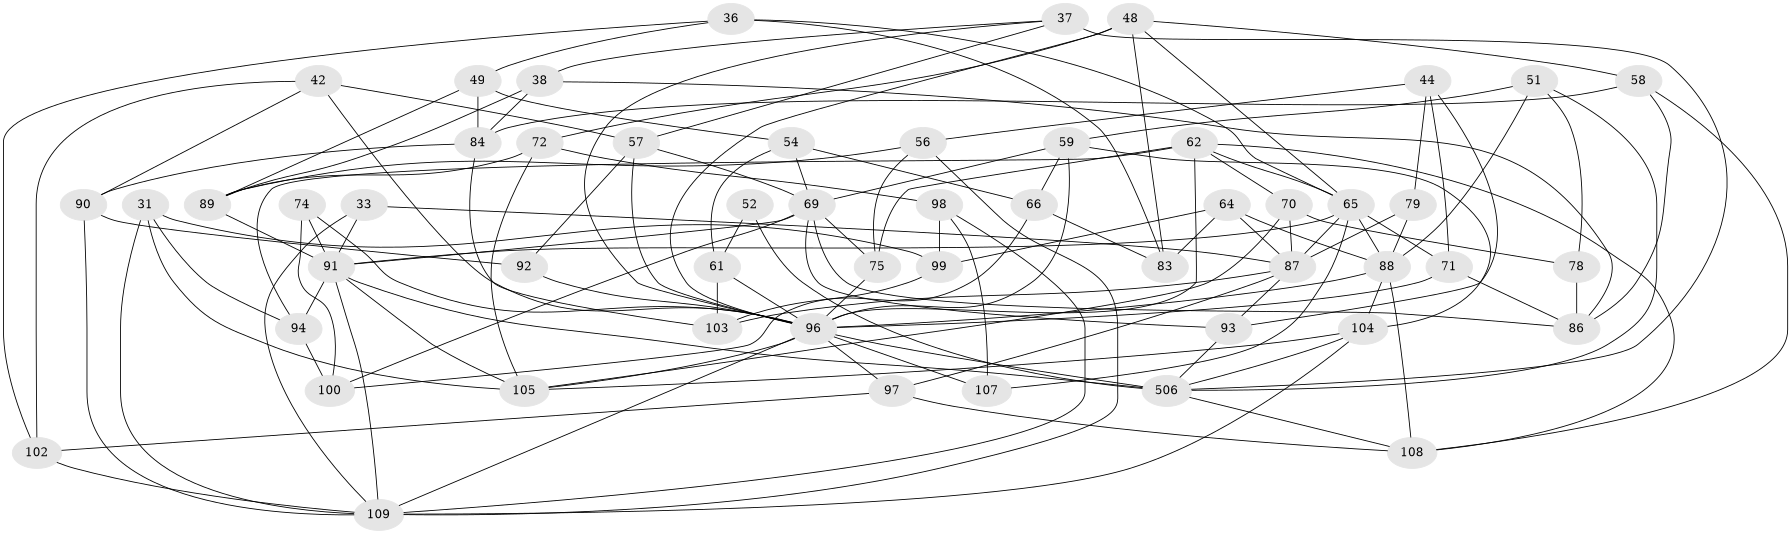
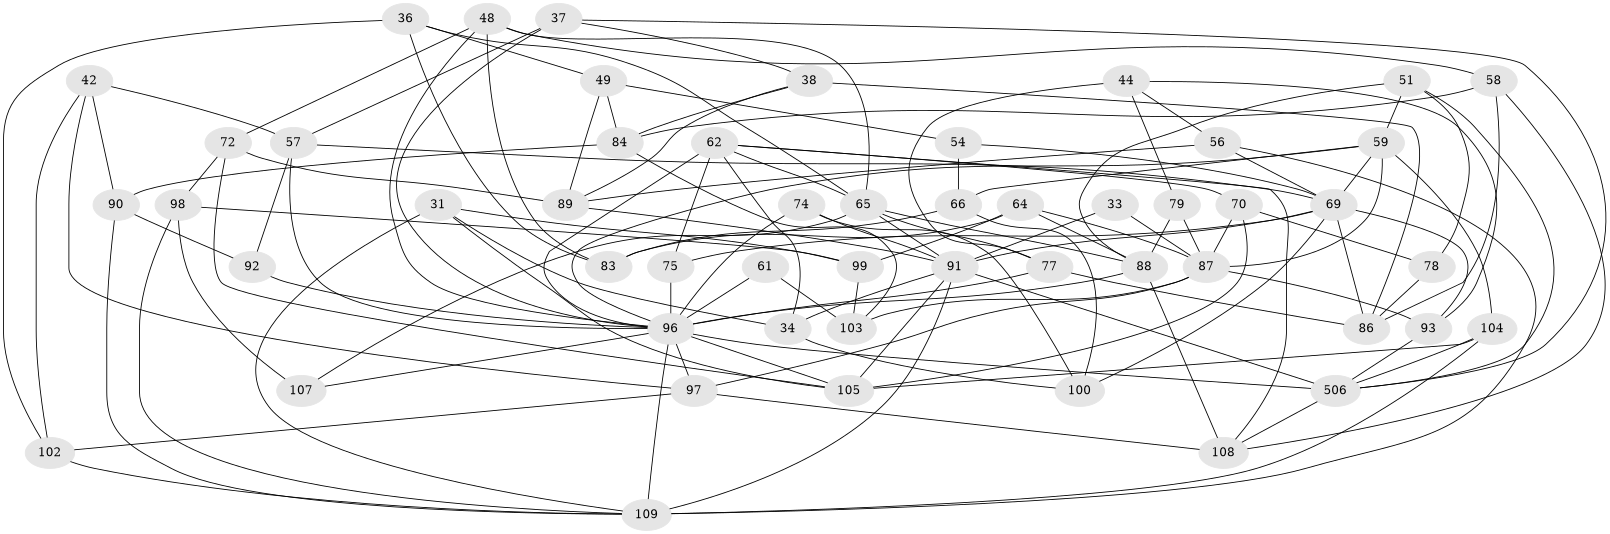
(720, 188) -> none
(877, 201) -> (1276, 174)
(750, 205) -> none
(441, 236) -> (277, 339)
(1322, 236) -> (1333, 244)
(1449, 267) -> (1050, 267)
(1375, 298) -> none
(299, 329) -> (788, 329)
(271, 356) -> none
